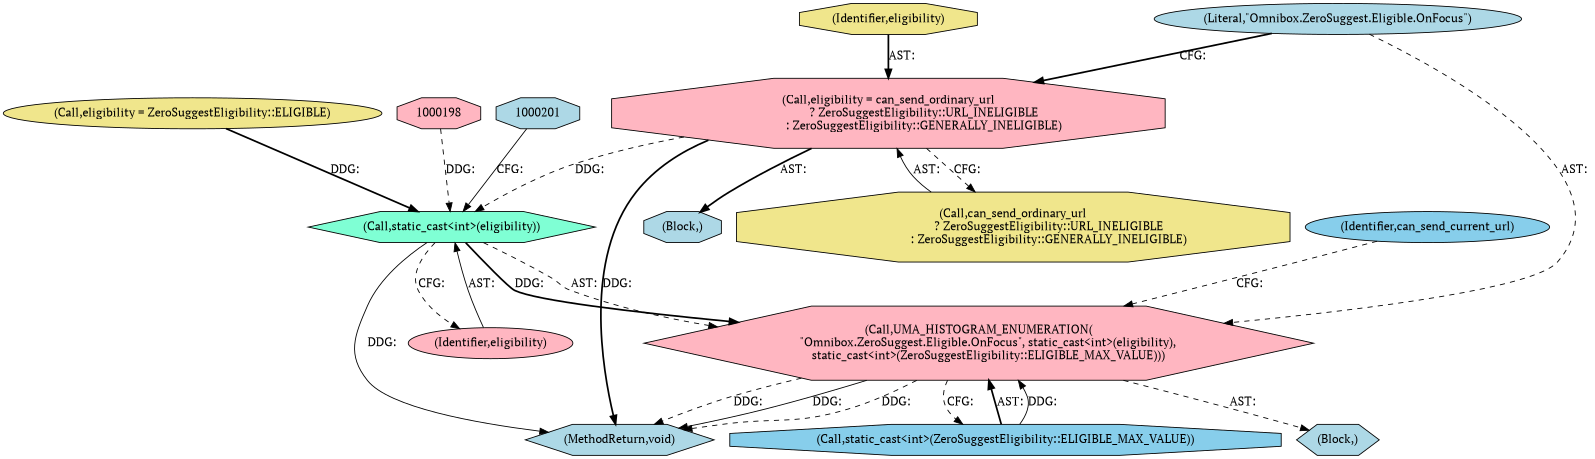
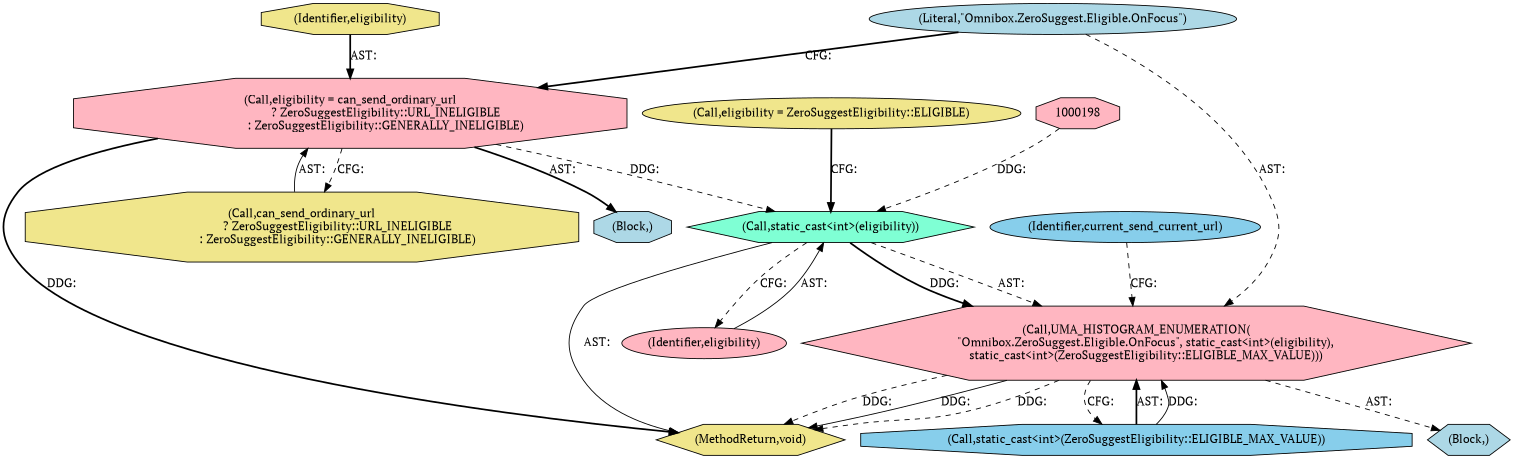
(538, 113) -> none
(347, 170) -> (846, 170)
(1427, 227) -> (1125, 227)
(384, 343) -> (599, 343)
(620, 440) -> (751, 440)
